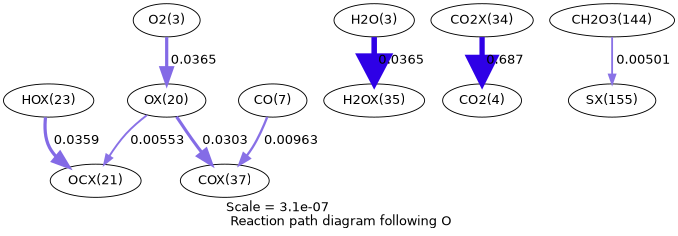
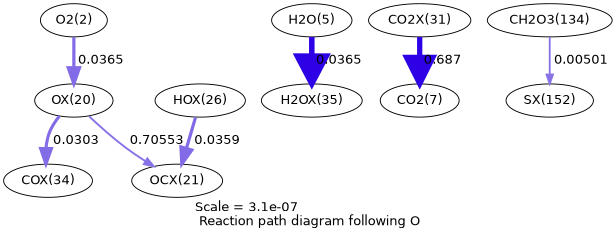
(167, 20) -> (74, 20)
(374, 20) -> (312, 20)
(482, 20) -> (420, 20)
(612, 20) -> (550, 20)
(49, 101) -> (200, 101)
(273, 101) -> none
(482, 101) -> (420, 101)
(612, 101) -> (550, 101)
(156, 141) -> (155, 141)
(225, 181) -> (48, 181)
